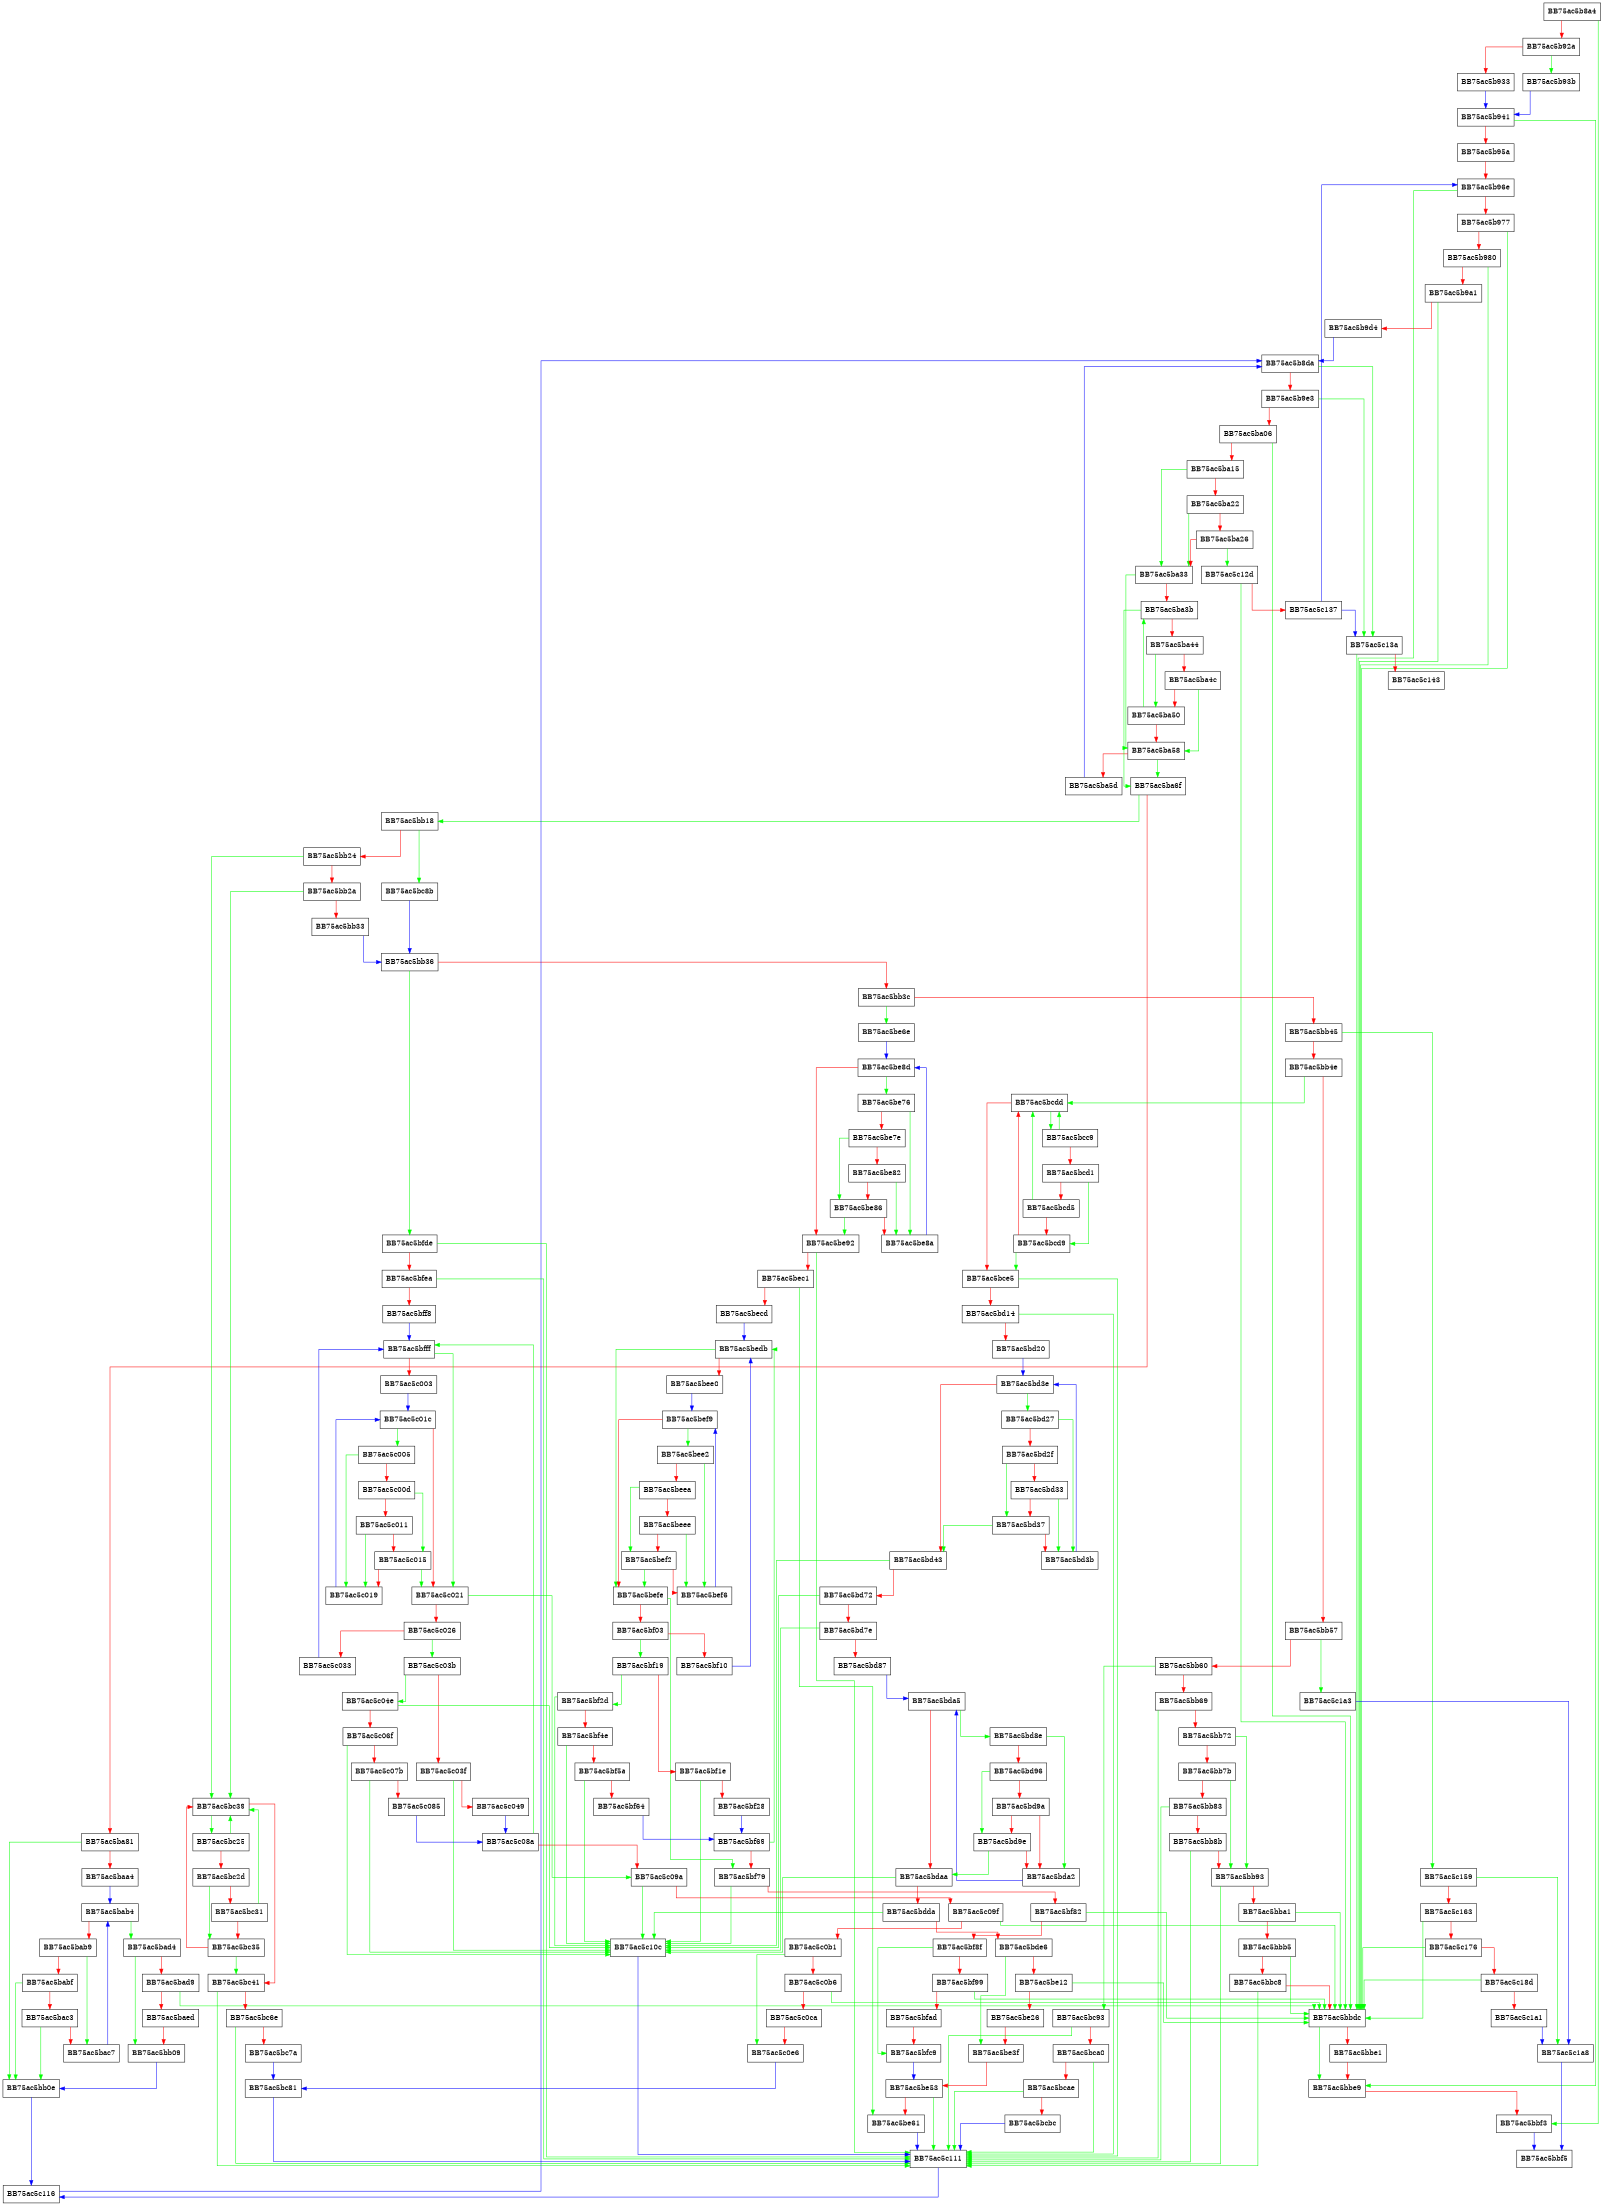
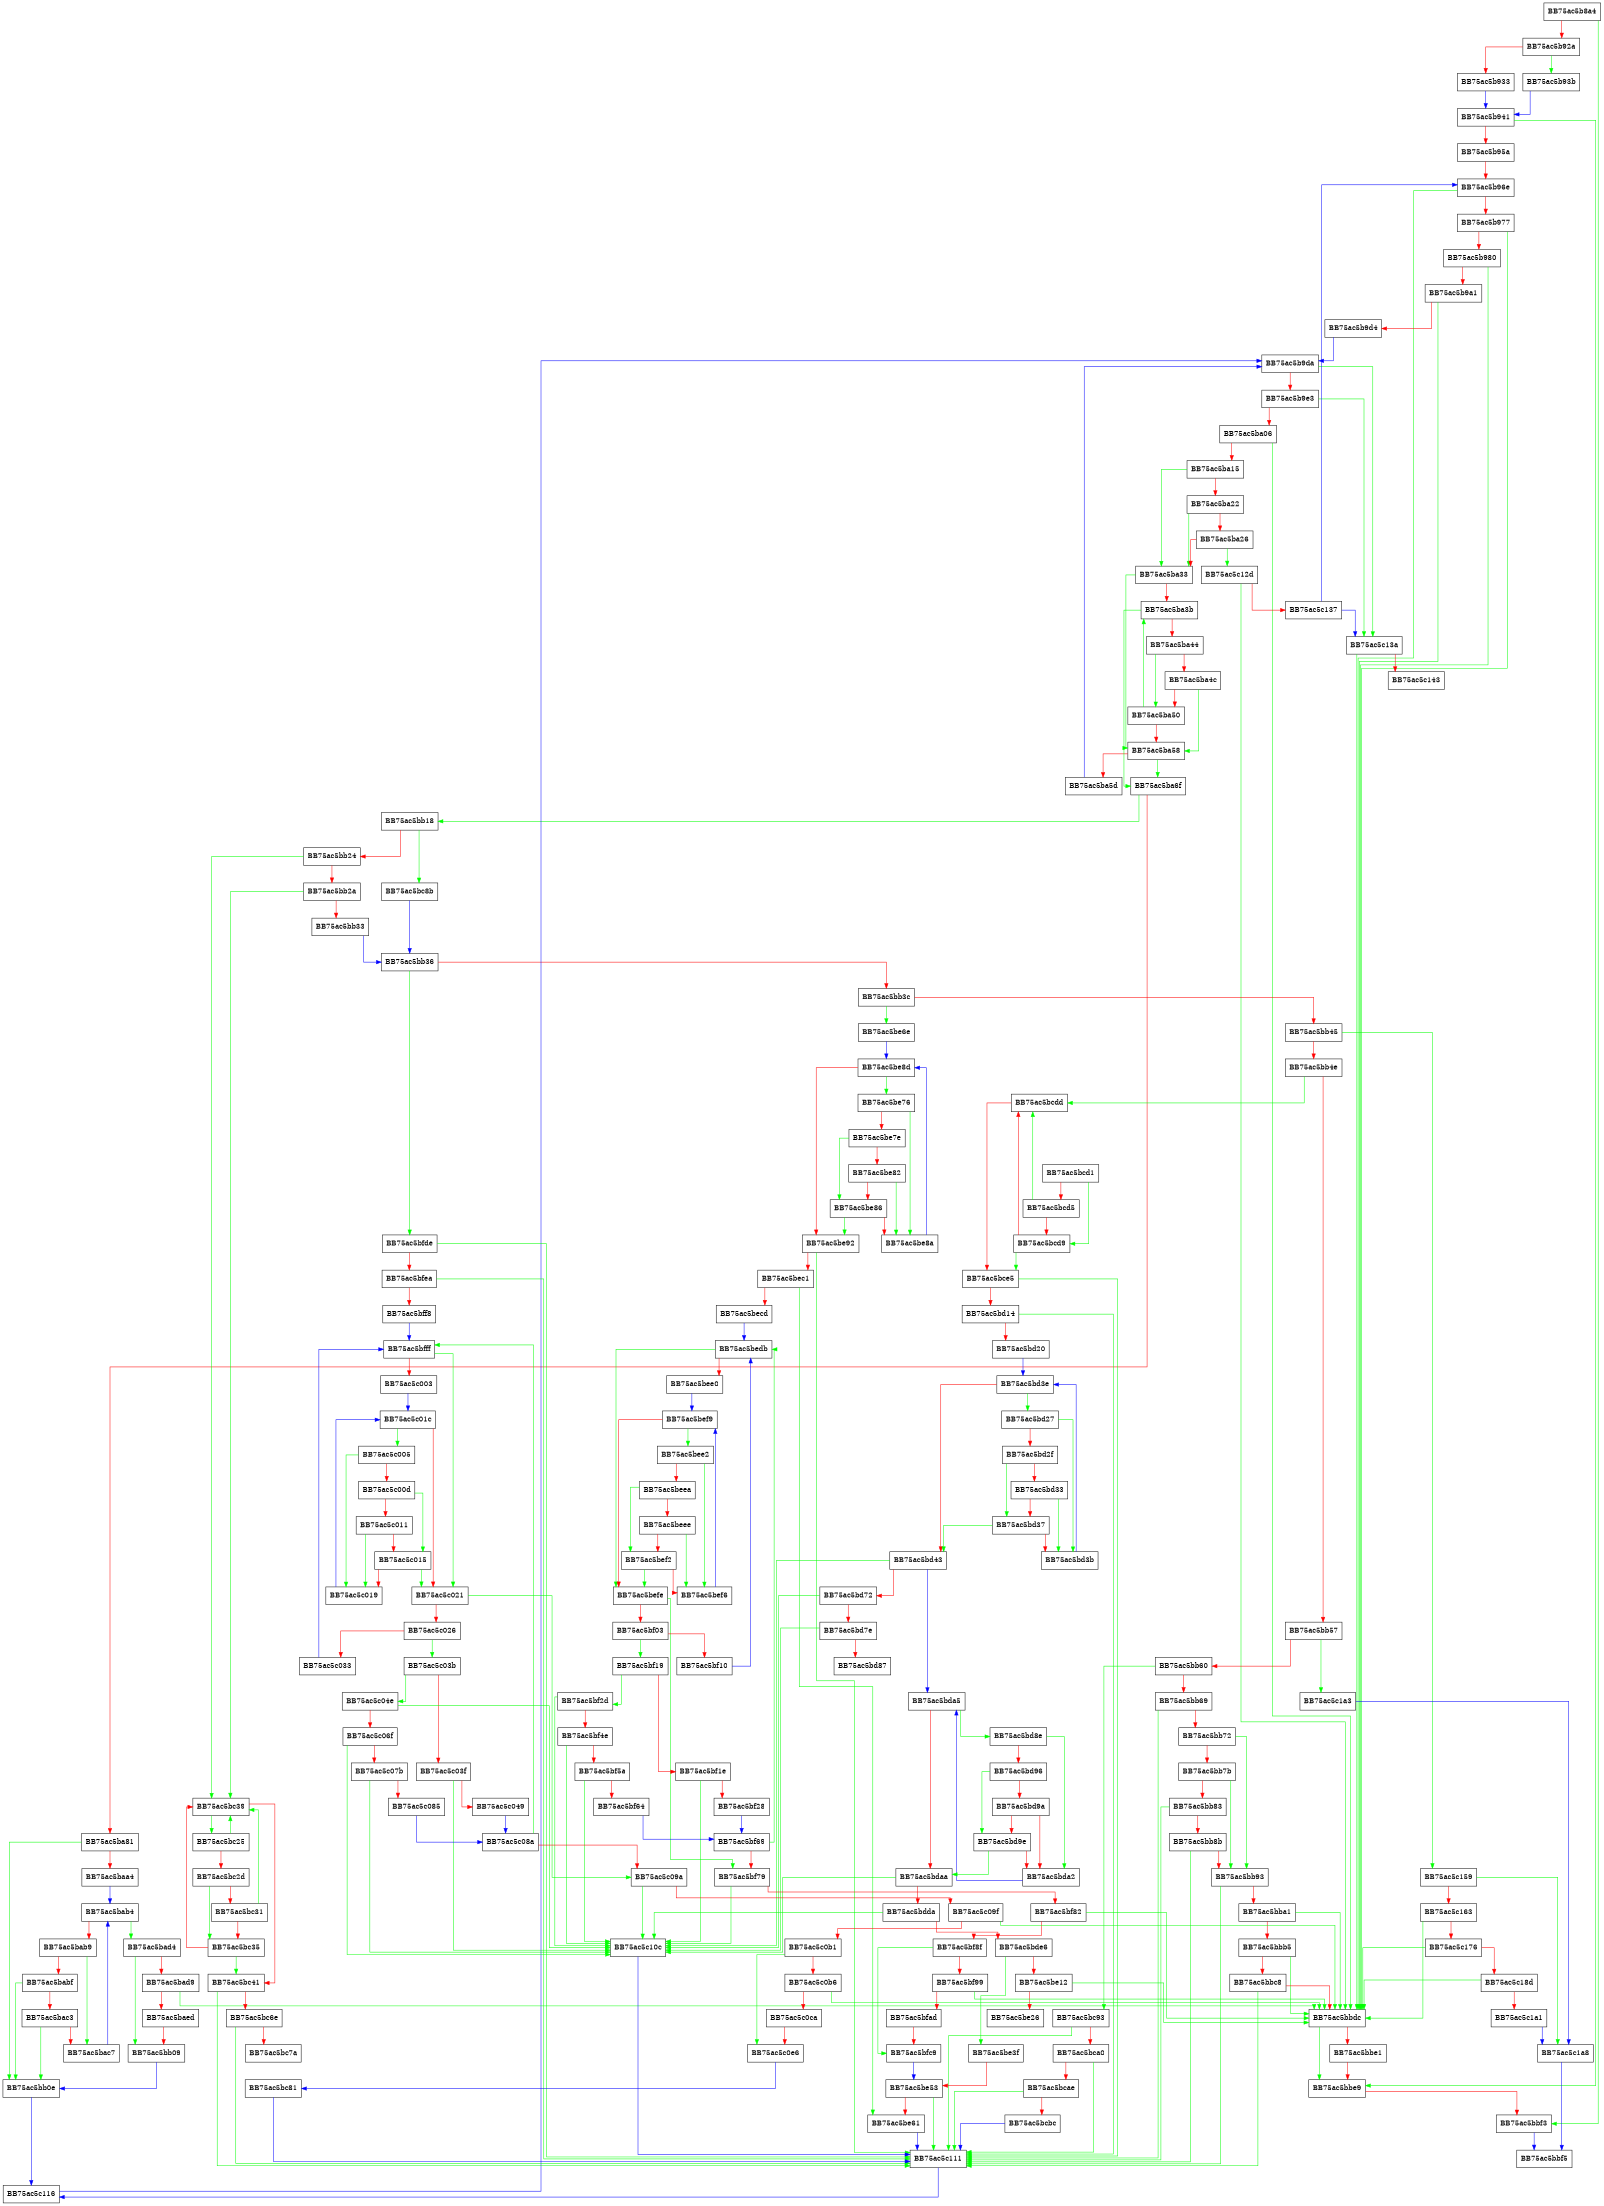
(1290, 364) -> (1290, 364)
(1070, 1138) -> none
(887, 1695) -> (927, 1628)
(1005, 2033) -> none
(273, 2068) -> none
